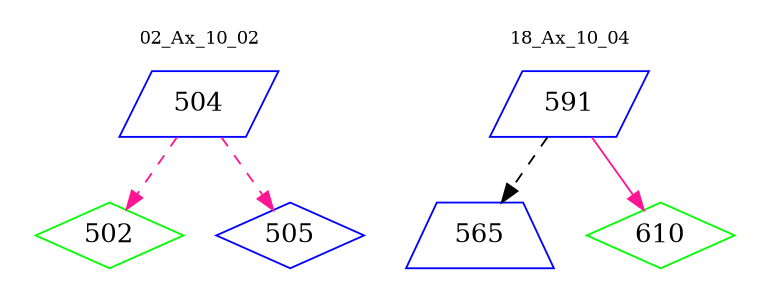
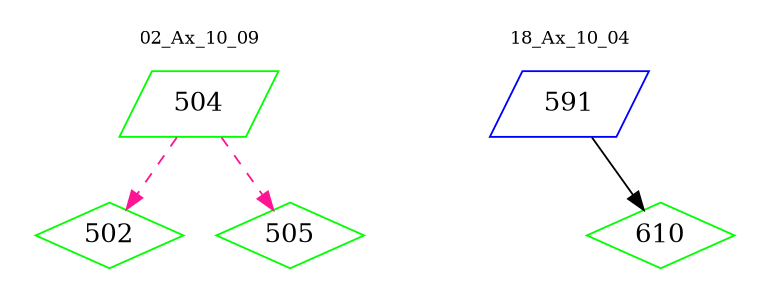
(200, 39) -> (200, 39)
(199, 104) -> (199, 104)
(612, 166) -> (612, 166)
(290, 235) -> (290, 235)
(480, 235) -> none
